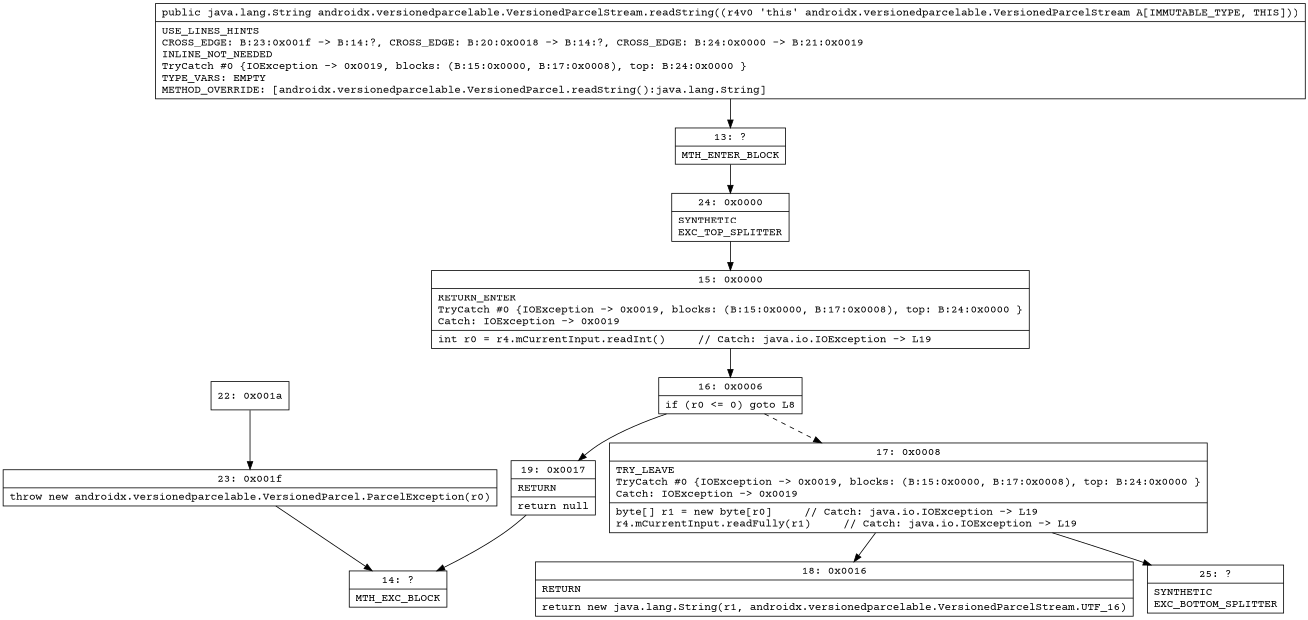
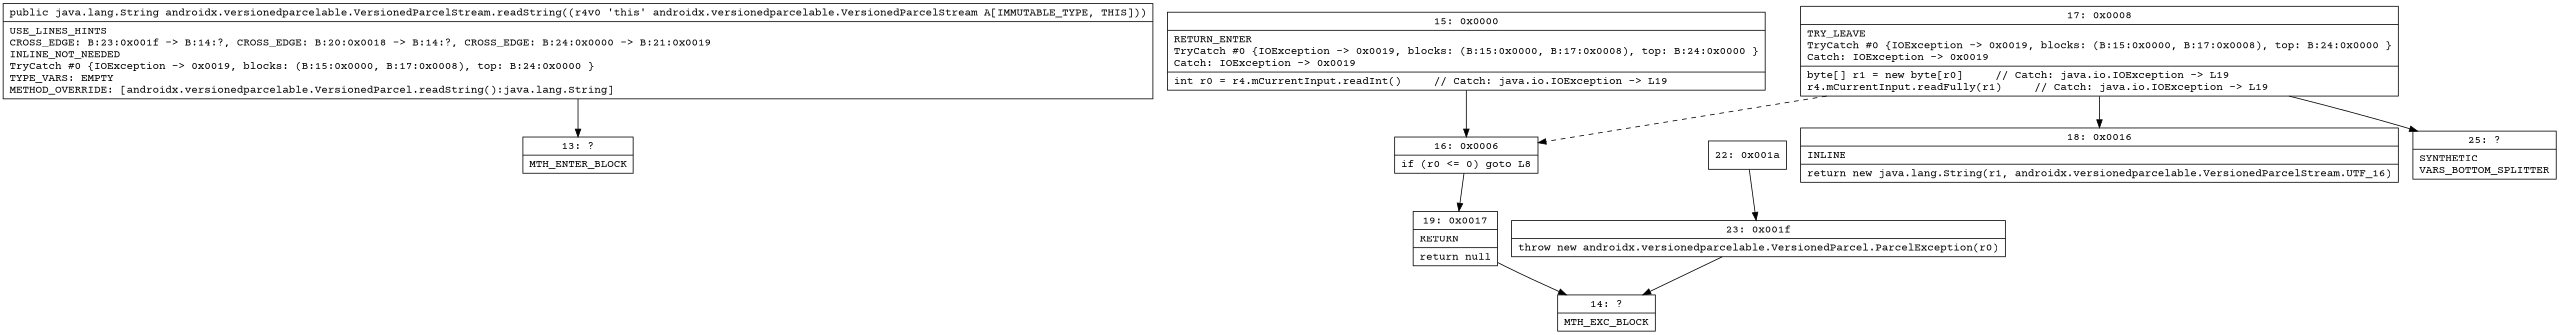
(730, 217) -> none
(789, 427) -> (1686, 119)
(561, 589) -> (1827, 155)
(1216, 604) -> (2485, 170)
